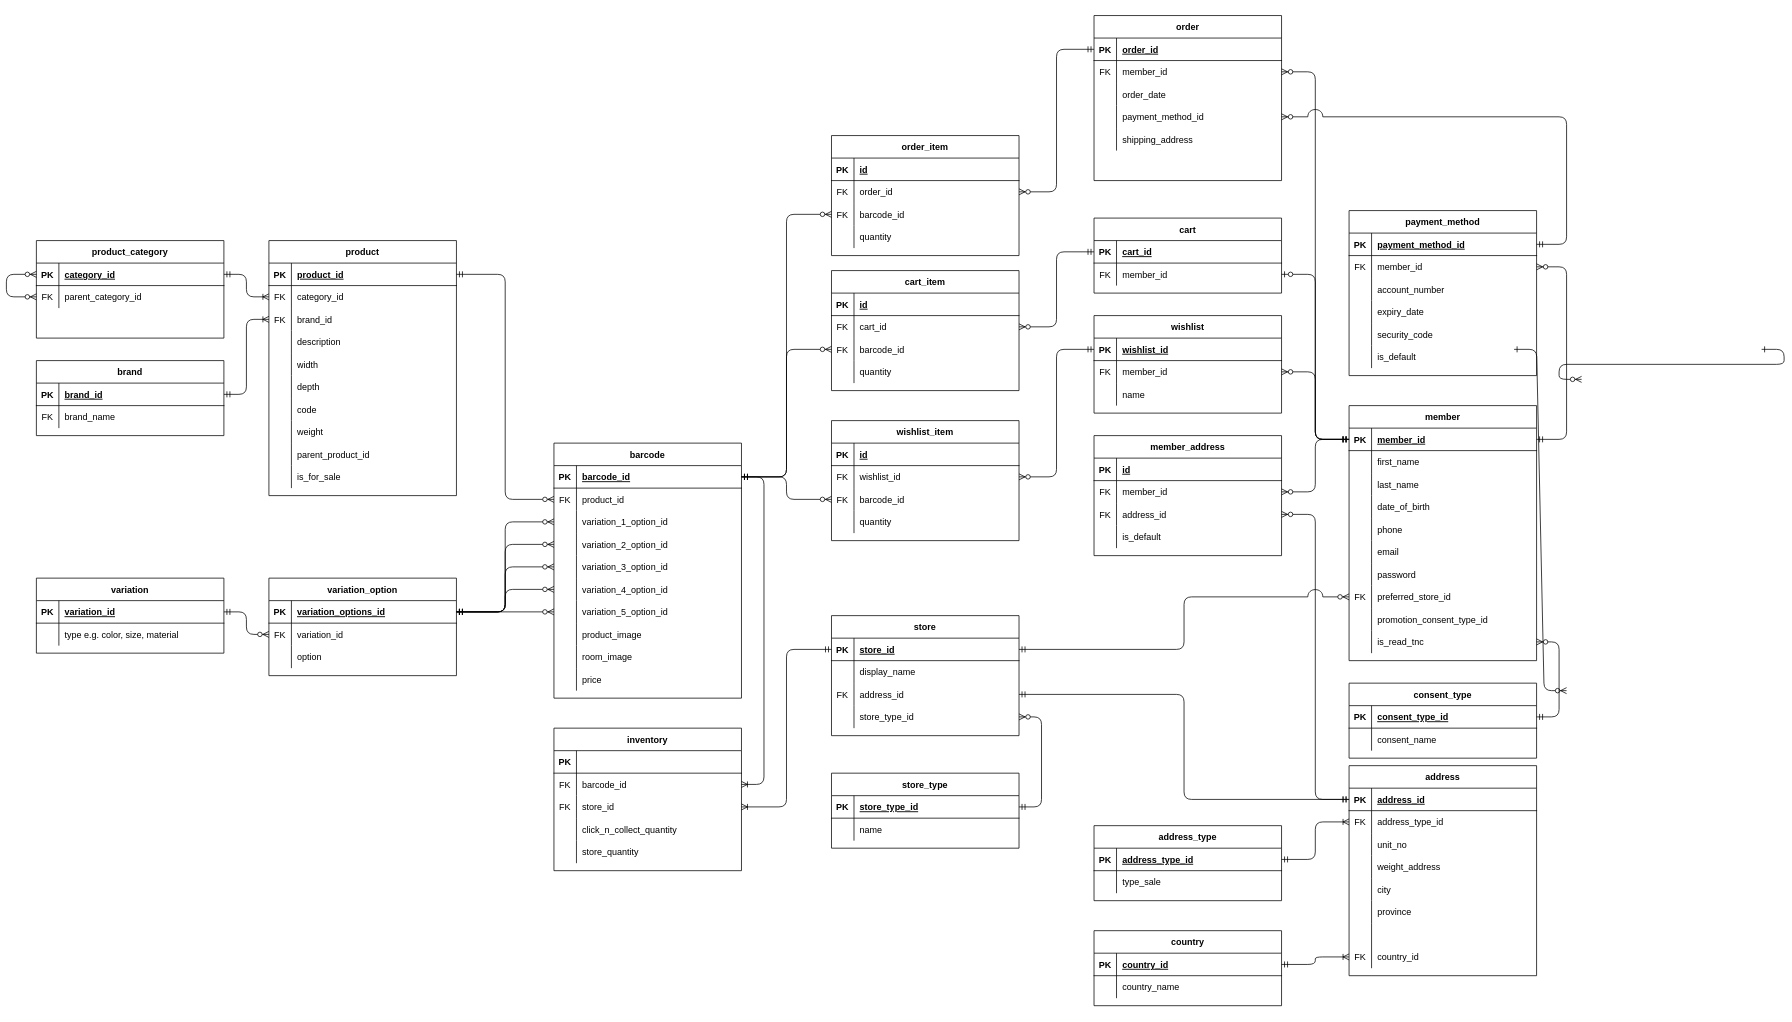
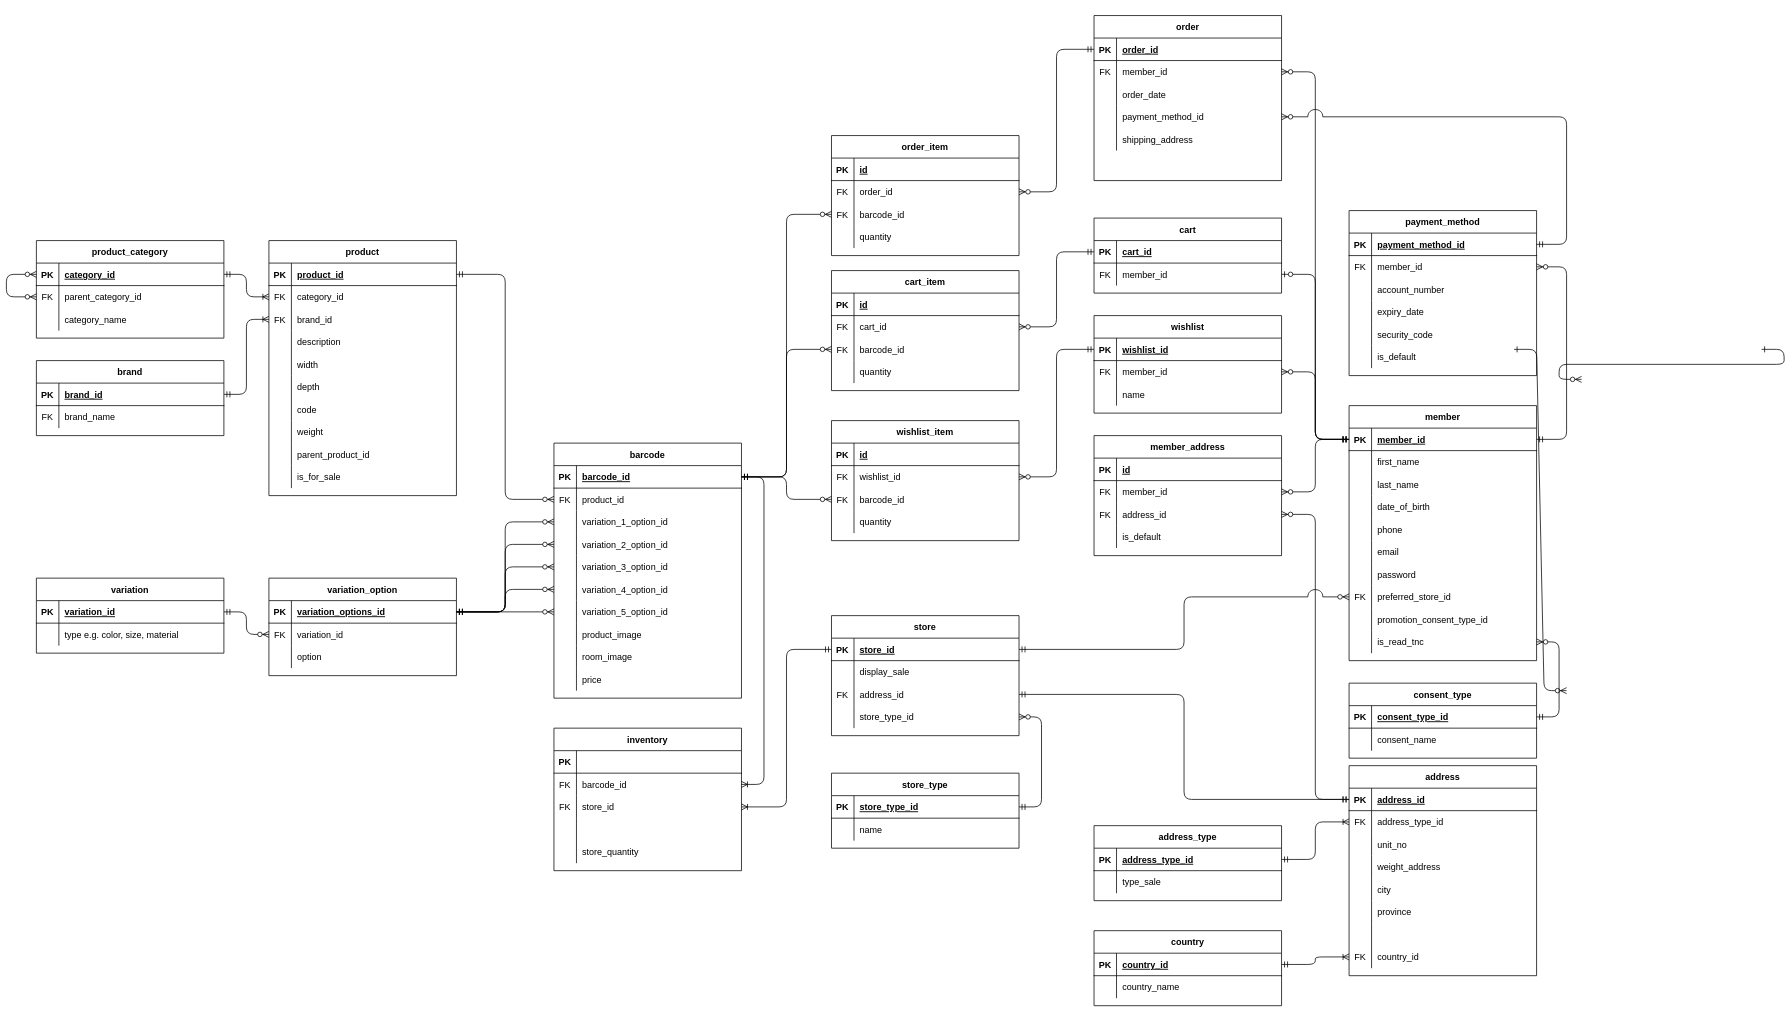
none -> (141, 319)
(887, 672) -> (886, 672)
(659, 829) -> none
